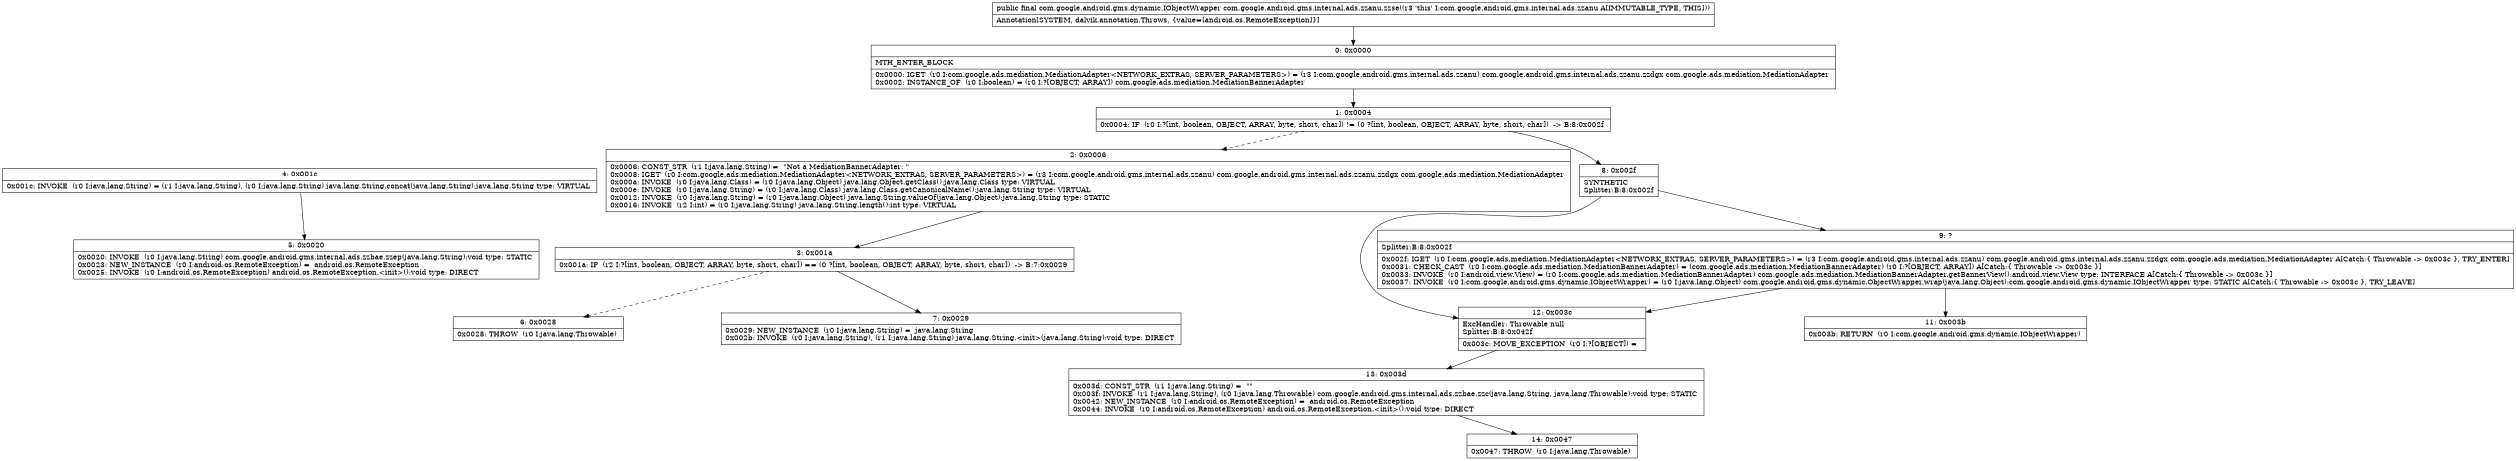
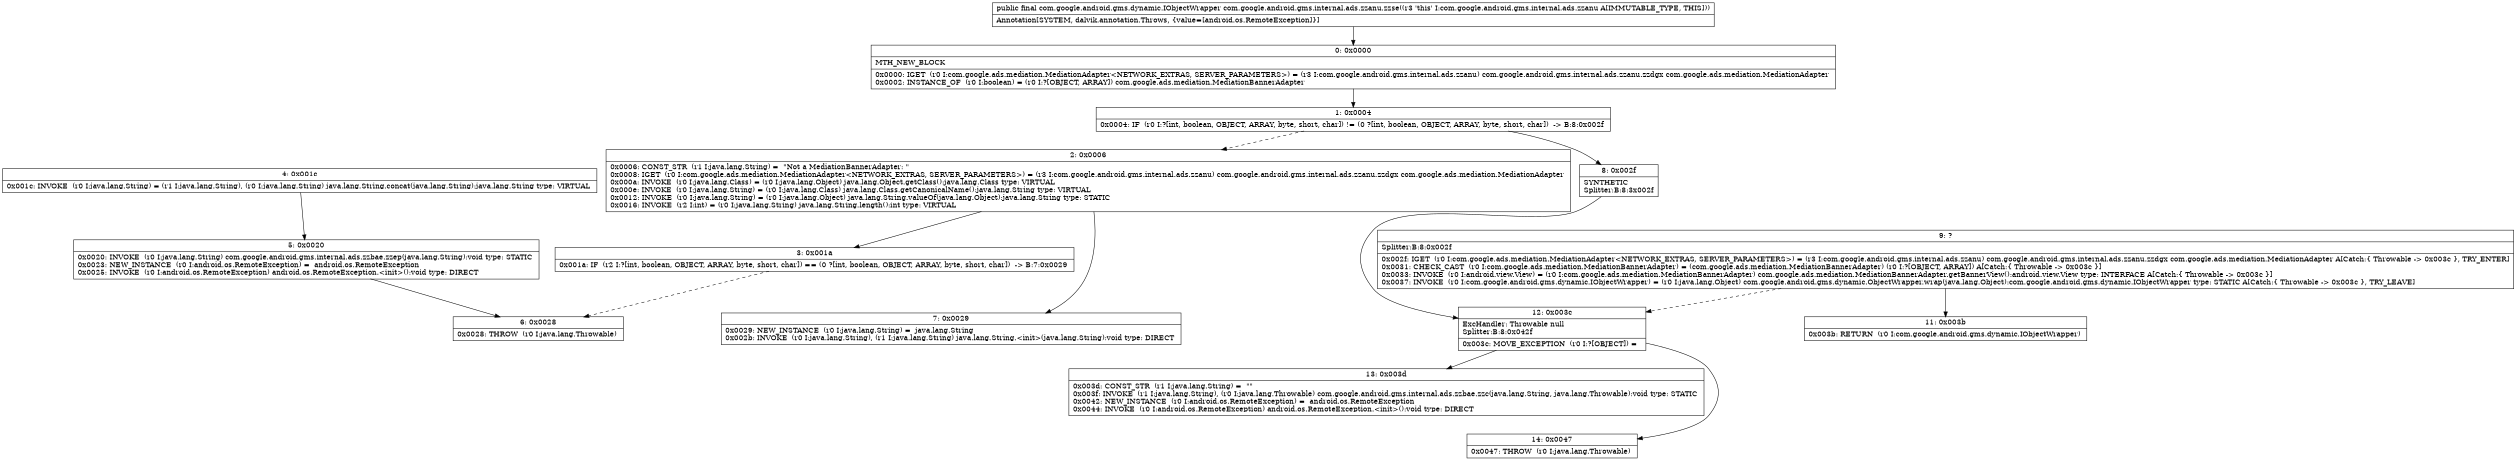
(914, 63) -> (910, 63)
(1619, 190) -> (1619, 190)
(1739, 210) -> none
(877, 291) -> (1089, 269)
none -> (433, 297)
(1716, 300) -> (1716, 300)
(1485, 424) -> (1718, 393)
